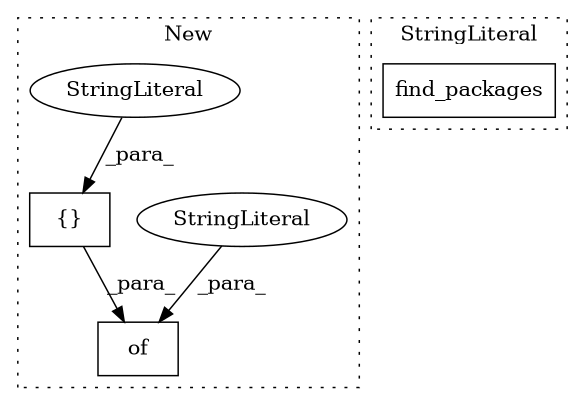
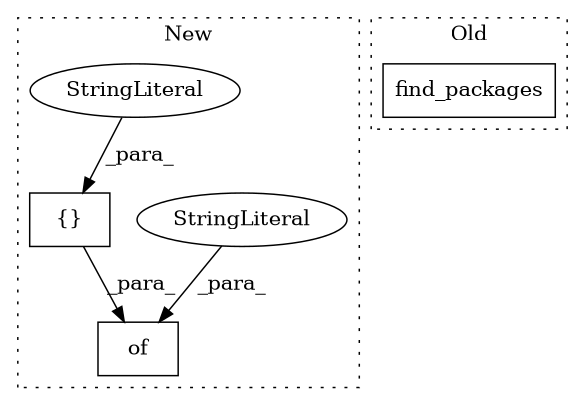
(469, 35) -> (469, 35)
